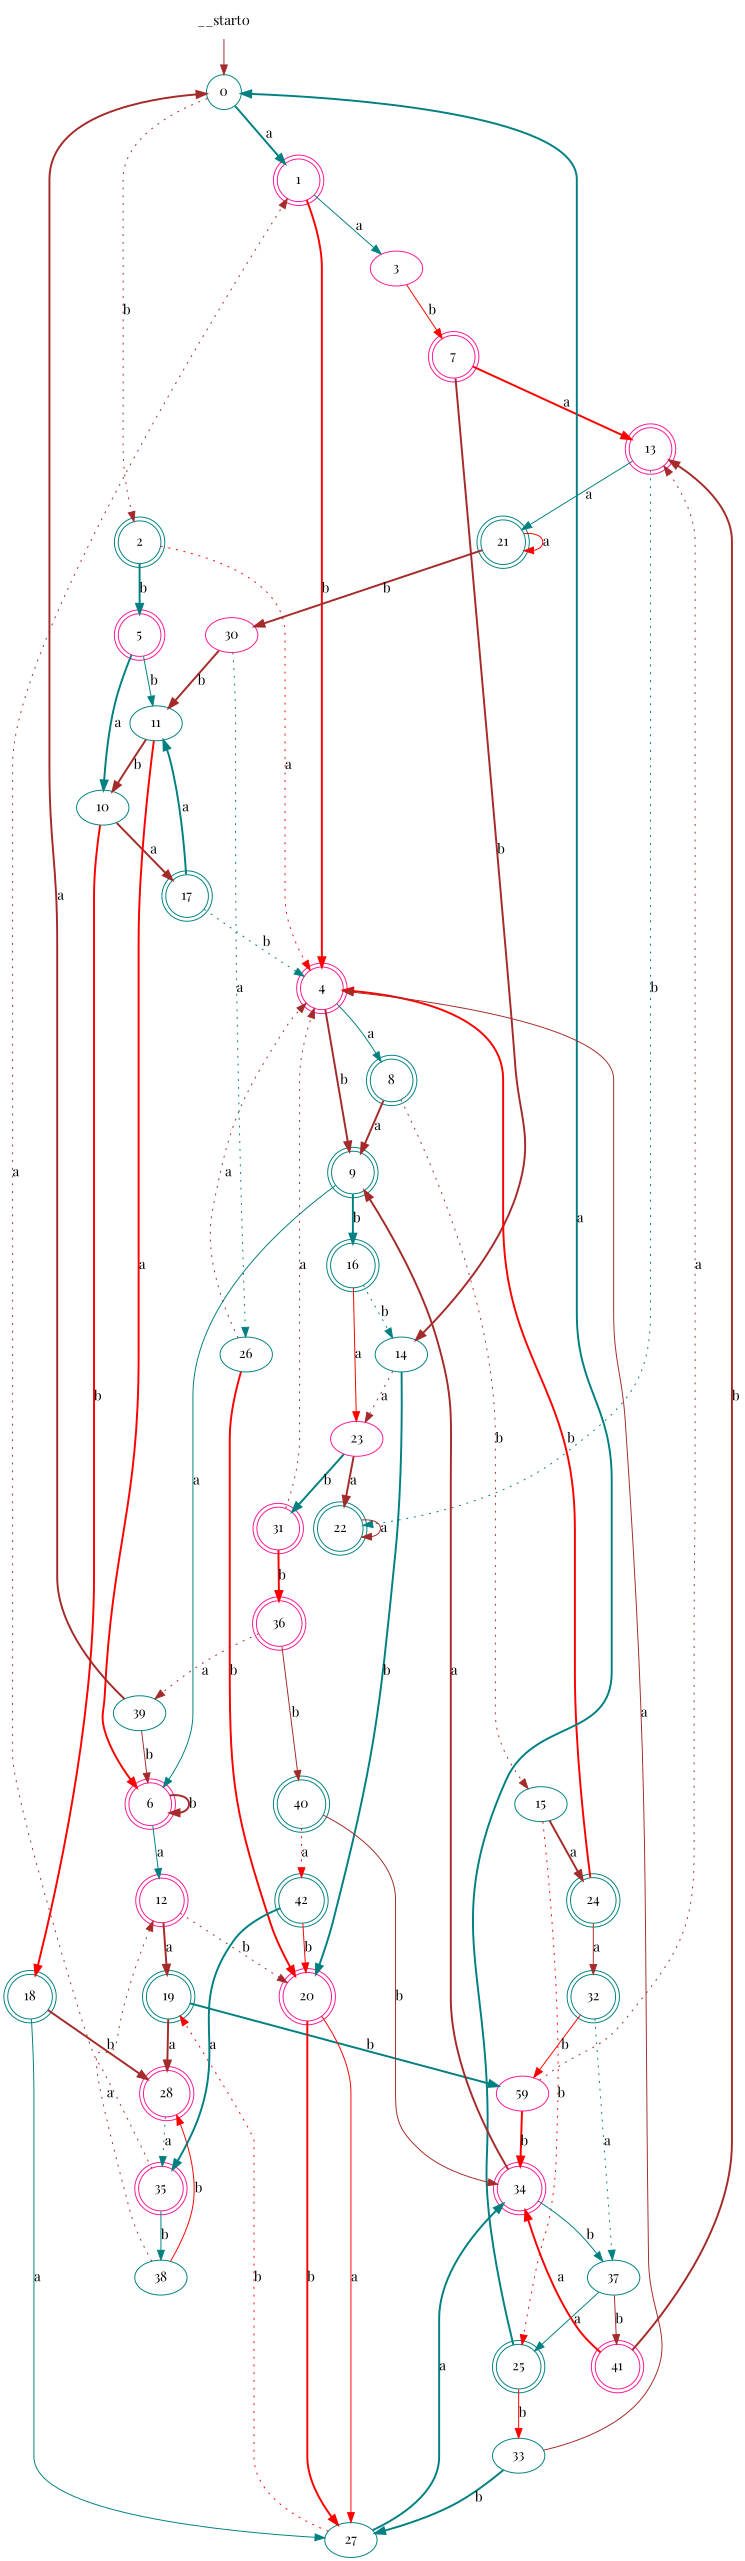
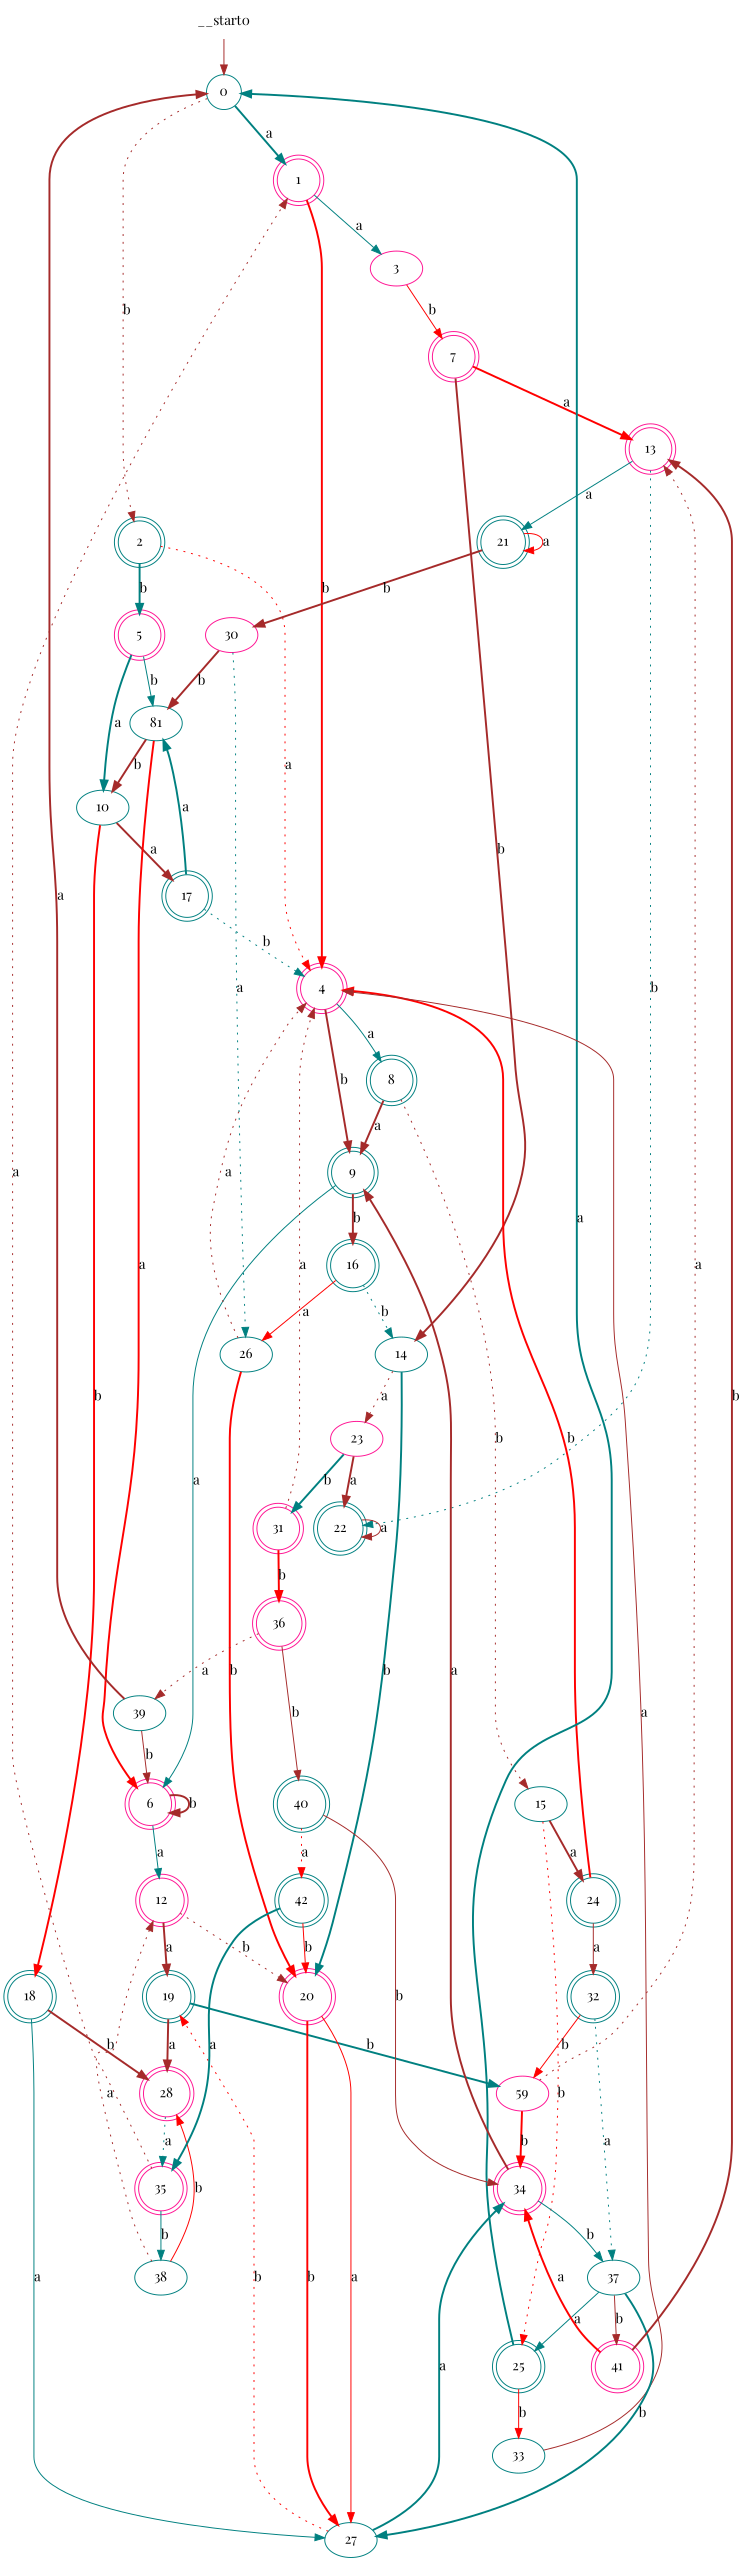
(156, 723) -> (156, 723)
(353, 1214) -> (353, 1214)
(355, 1350) -> (306, 1305)
(448, 2508) -> (580, 2466)
